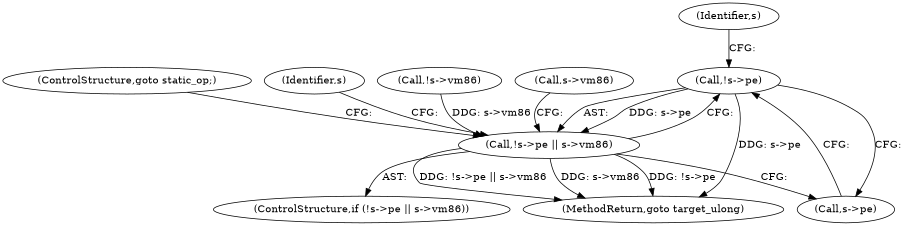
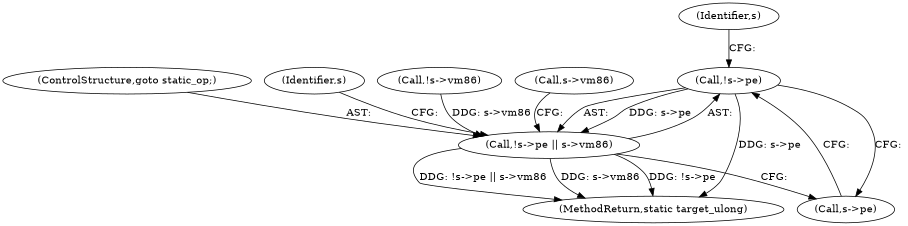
(361, 113) -> (361, 113)
(722, 113) -> (722, 113)
(362, 209) -> none
(653, 209) -> (653, 209)
